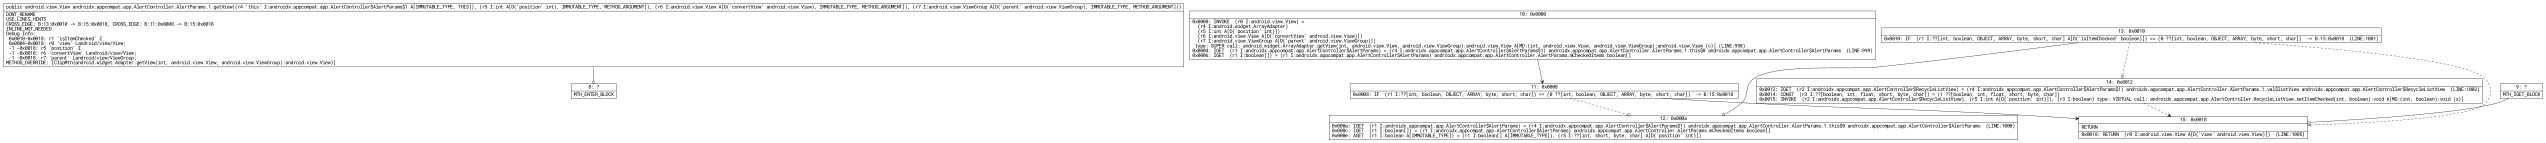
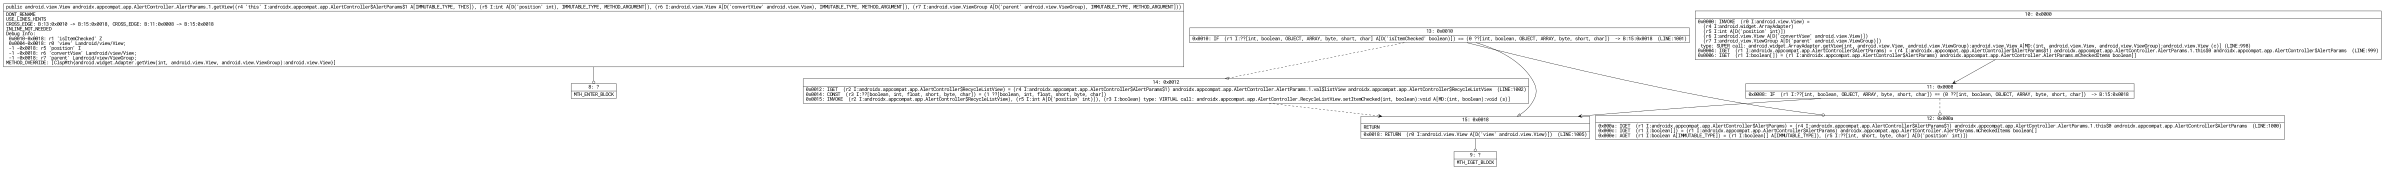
(2472, 72) -> (1524, 69)
(2410, 115) -> (1475, 144)
